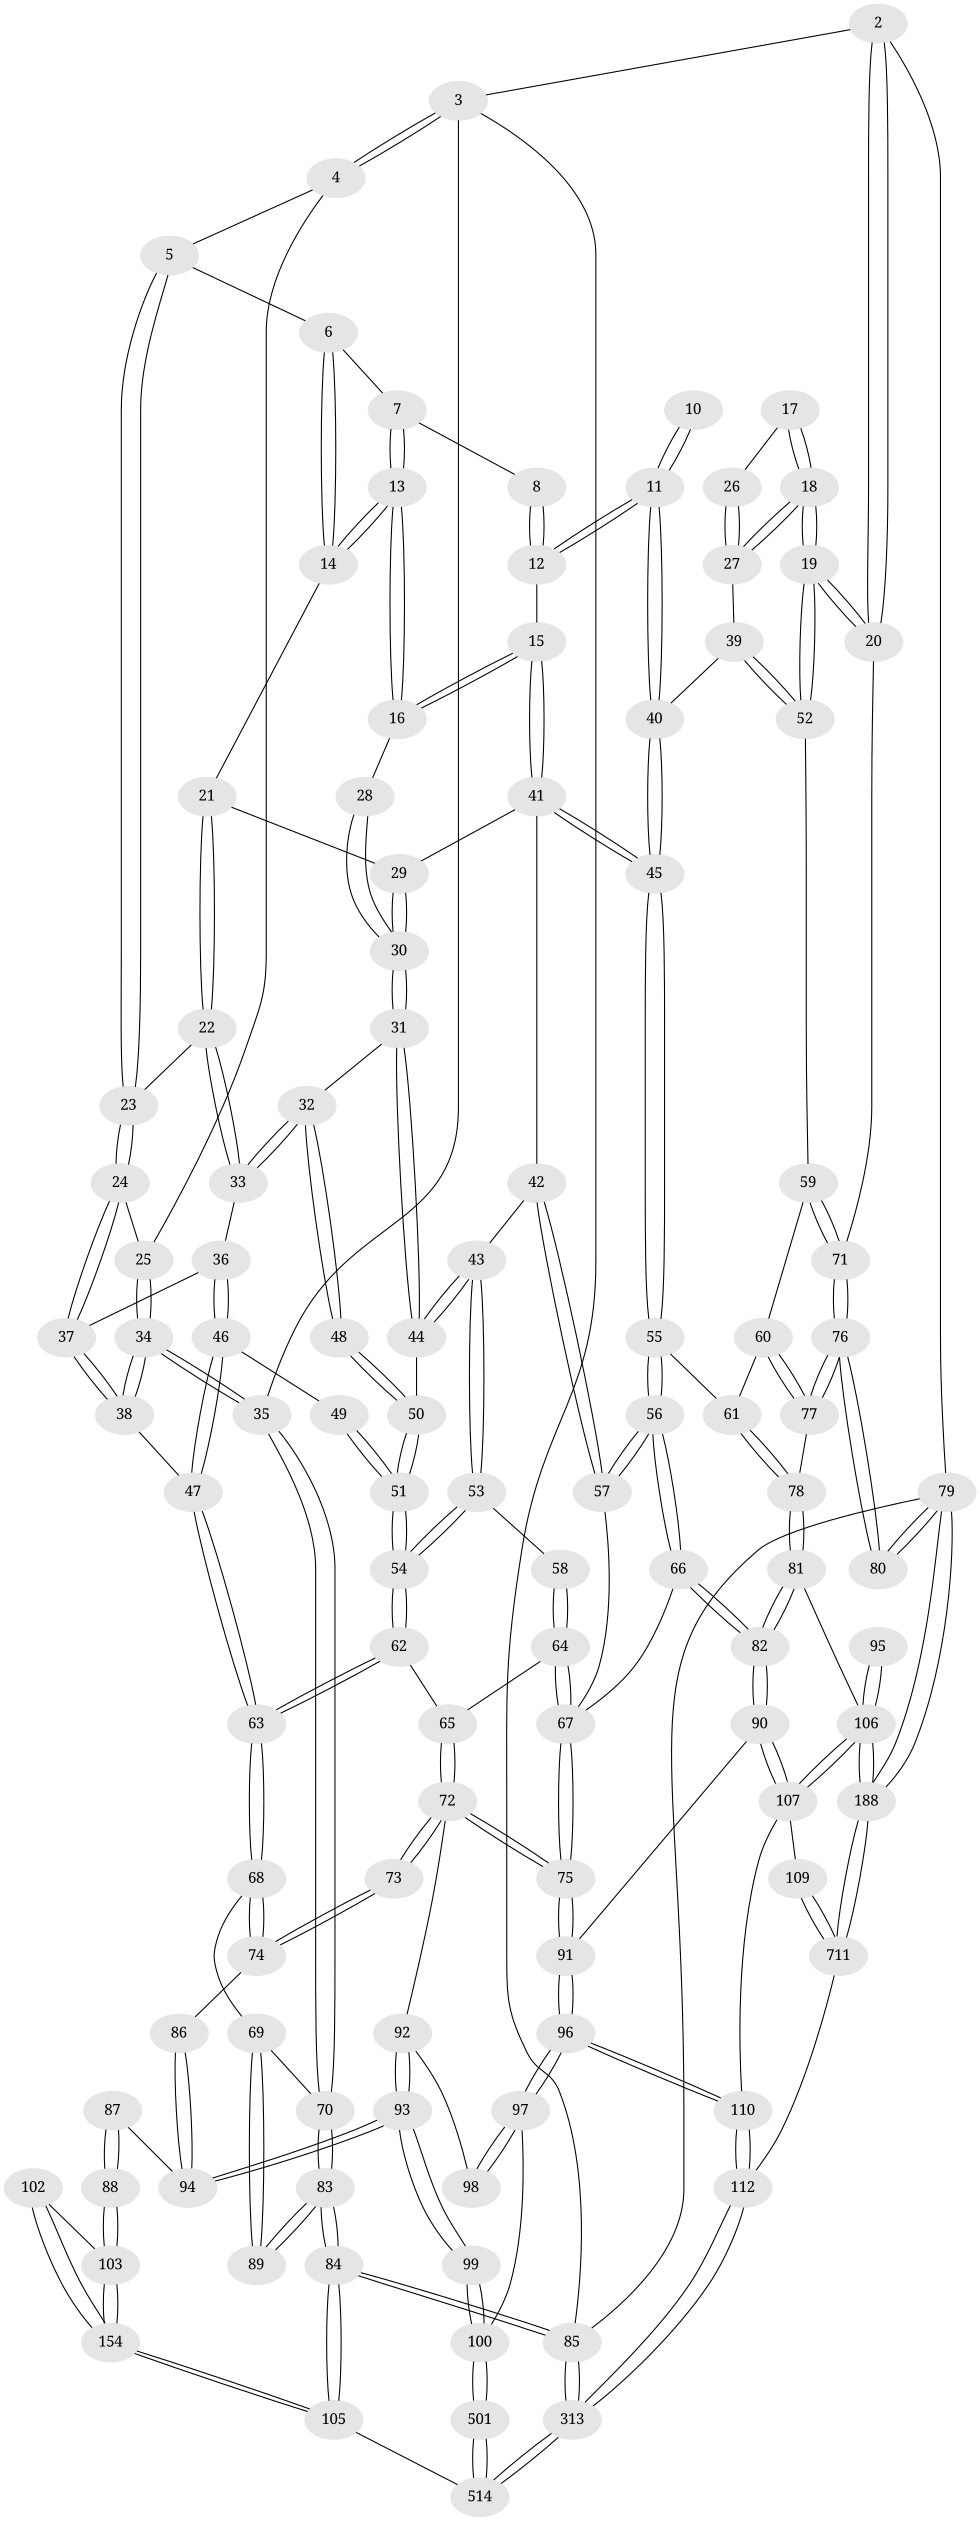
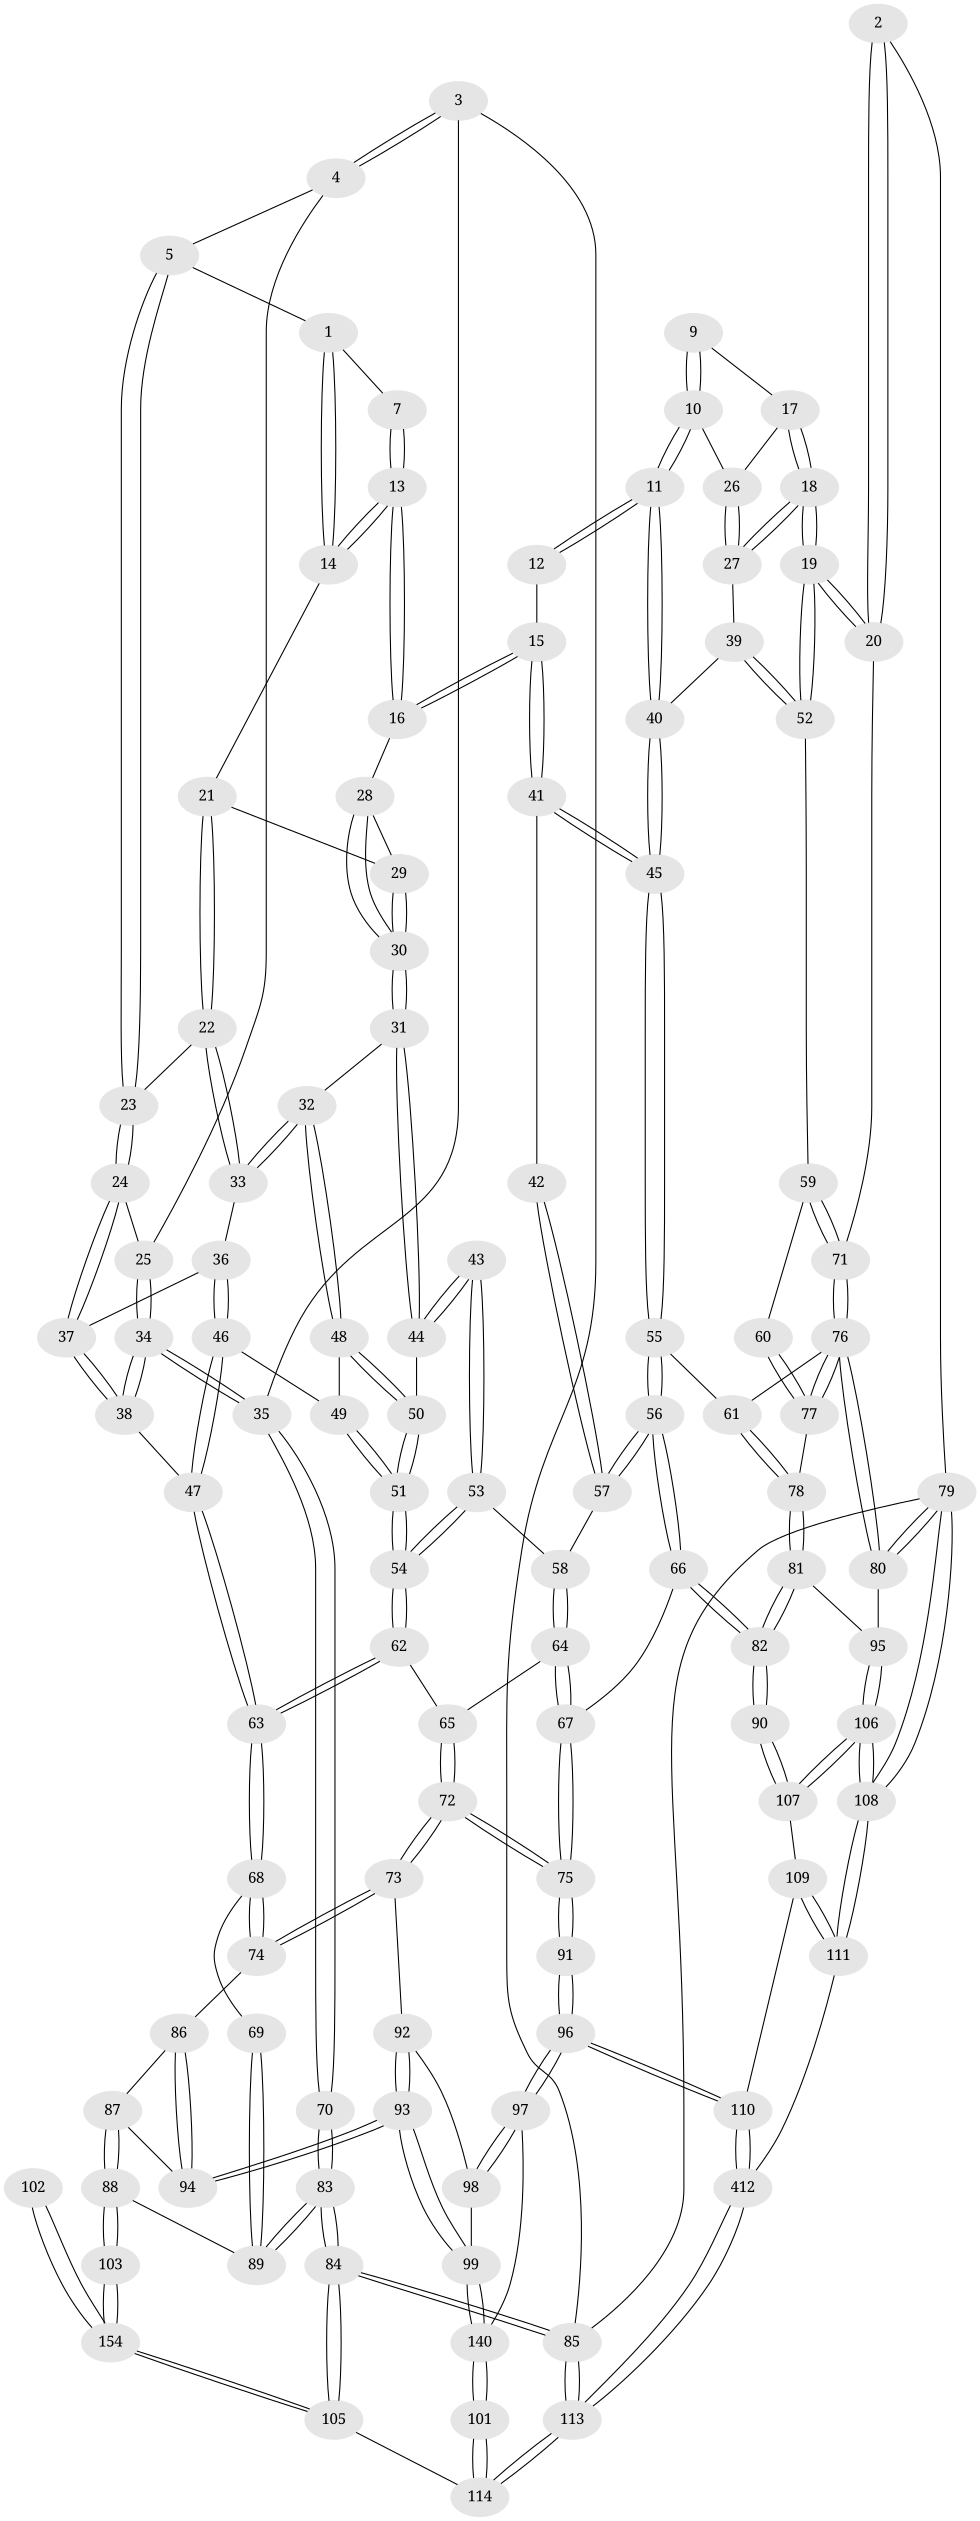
(668, 62) -> none
(329, 333) -> (329, 333)
none -> (694, 333)
none -> (713, 449)
(537, 487) -> none
(468, 835) -> (382, 835)
(507, 1222) -> none
none -> (339, 1376)
(748, 1376) -> (797, 1369)
none -> (878, 1608)
(608, 1612) -> (581, 1531)
(831, 1647) -> (837, 1608)
(866, 1802) -> (866, 1802)
(663, 1840) -> none
(429, 1918) -> (398, 1956)
(743, 1953) -> (770, 1995)
(838, 1956) -> (838, 1956)
none -> (146, 2072)
(291, 2072) -> none
(743, 2188) -> (743, 2188)
(72, 2227) -> none
none -> (183, 2227)
none -> (471, 2227)
(480, 2343) -> (480, 2343)
(480, 2420) -> (480, 2420)
(572, 2420) -> (572, 2420)
(480, 2497) -> (480, 2497)
